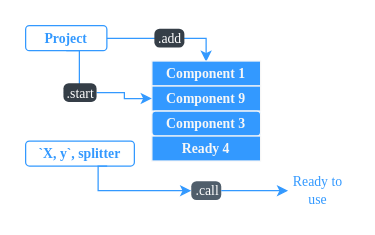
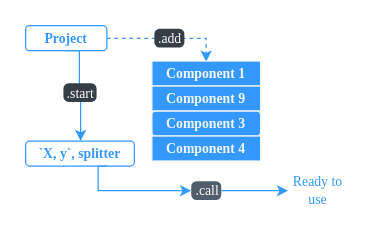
(131, 38) -> (131, 38)
(123, 93) -> (81, 117)
(206, 148) -> (206, 148)
